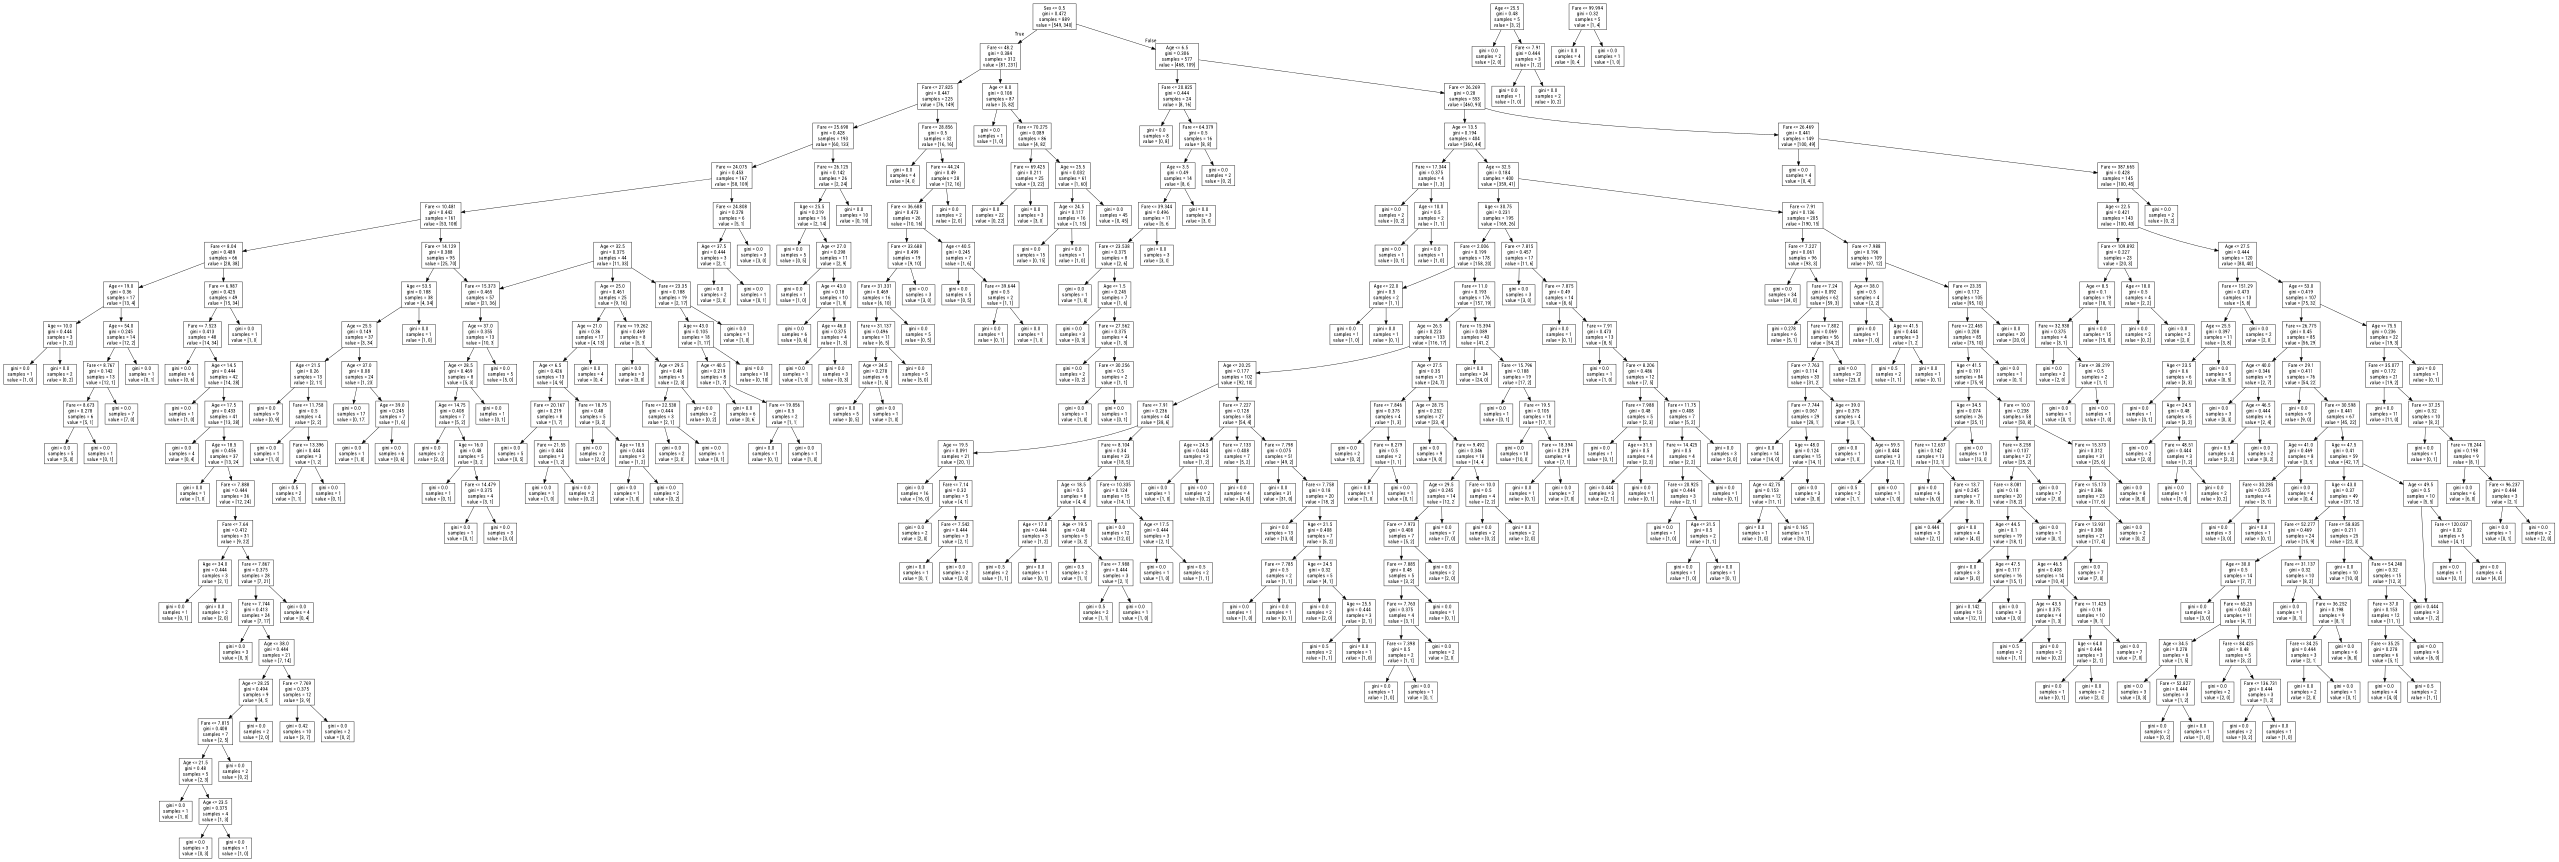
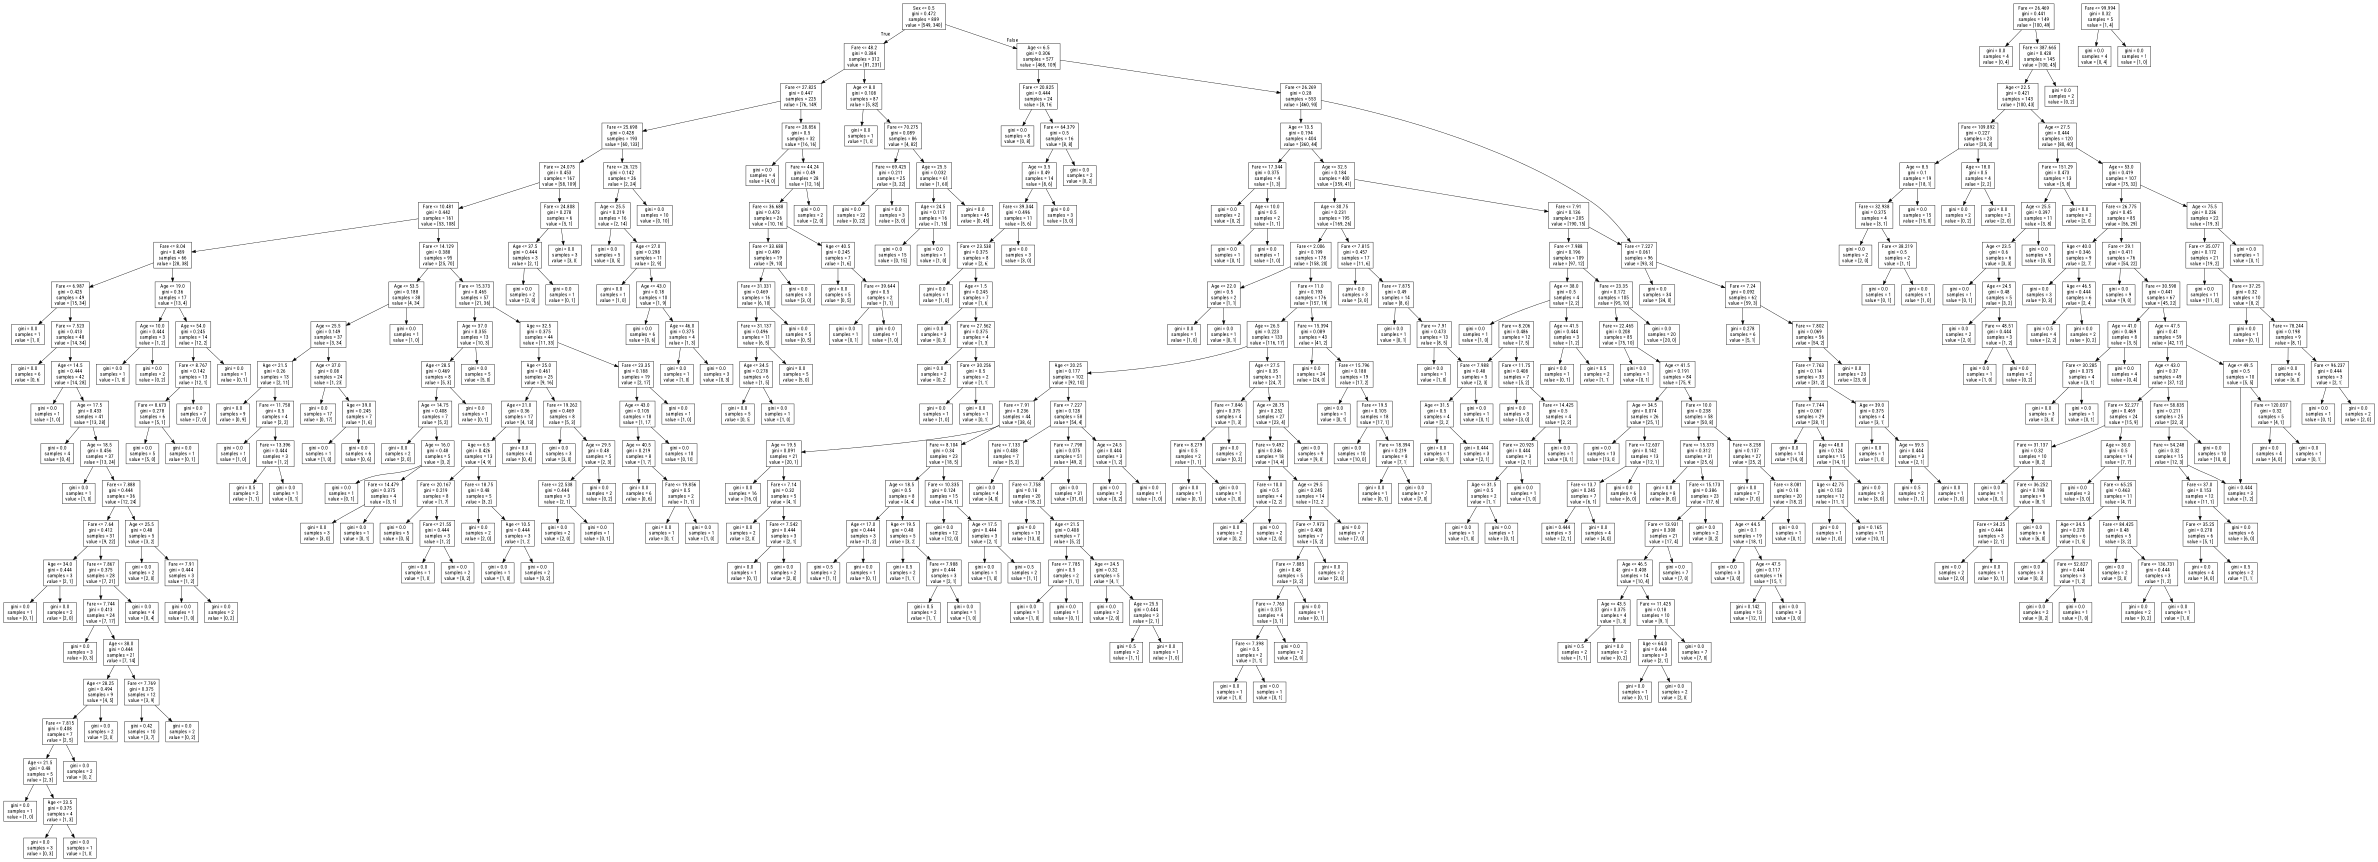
(1629, 127) -> (1486, 148)
(548, 274) -> (505, 314)
(1619, 353) -> (1453, 353)
none -> (130, 512)
